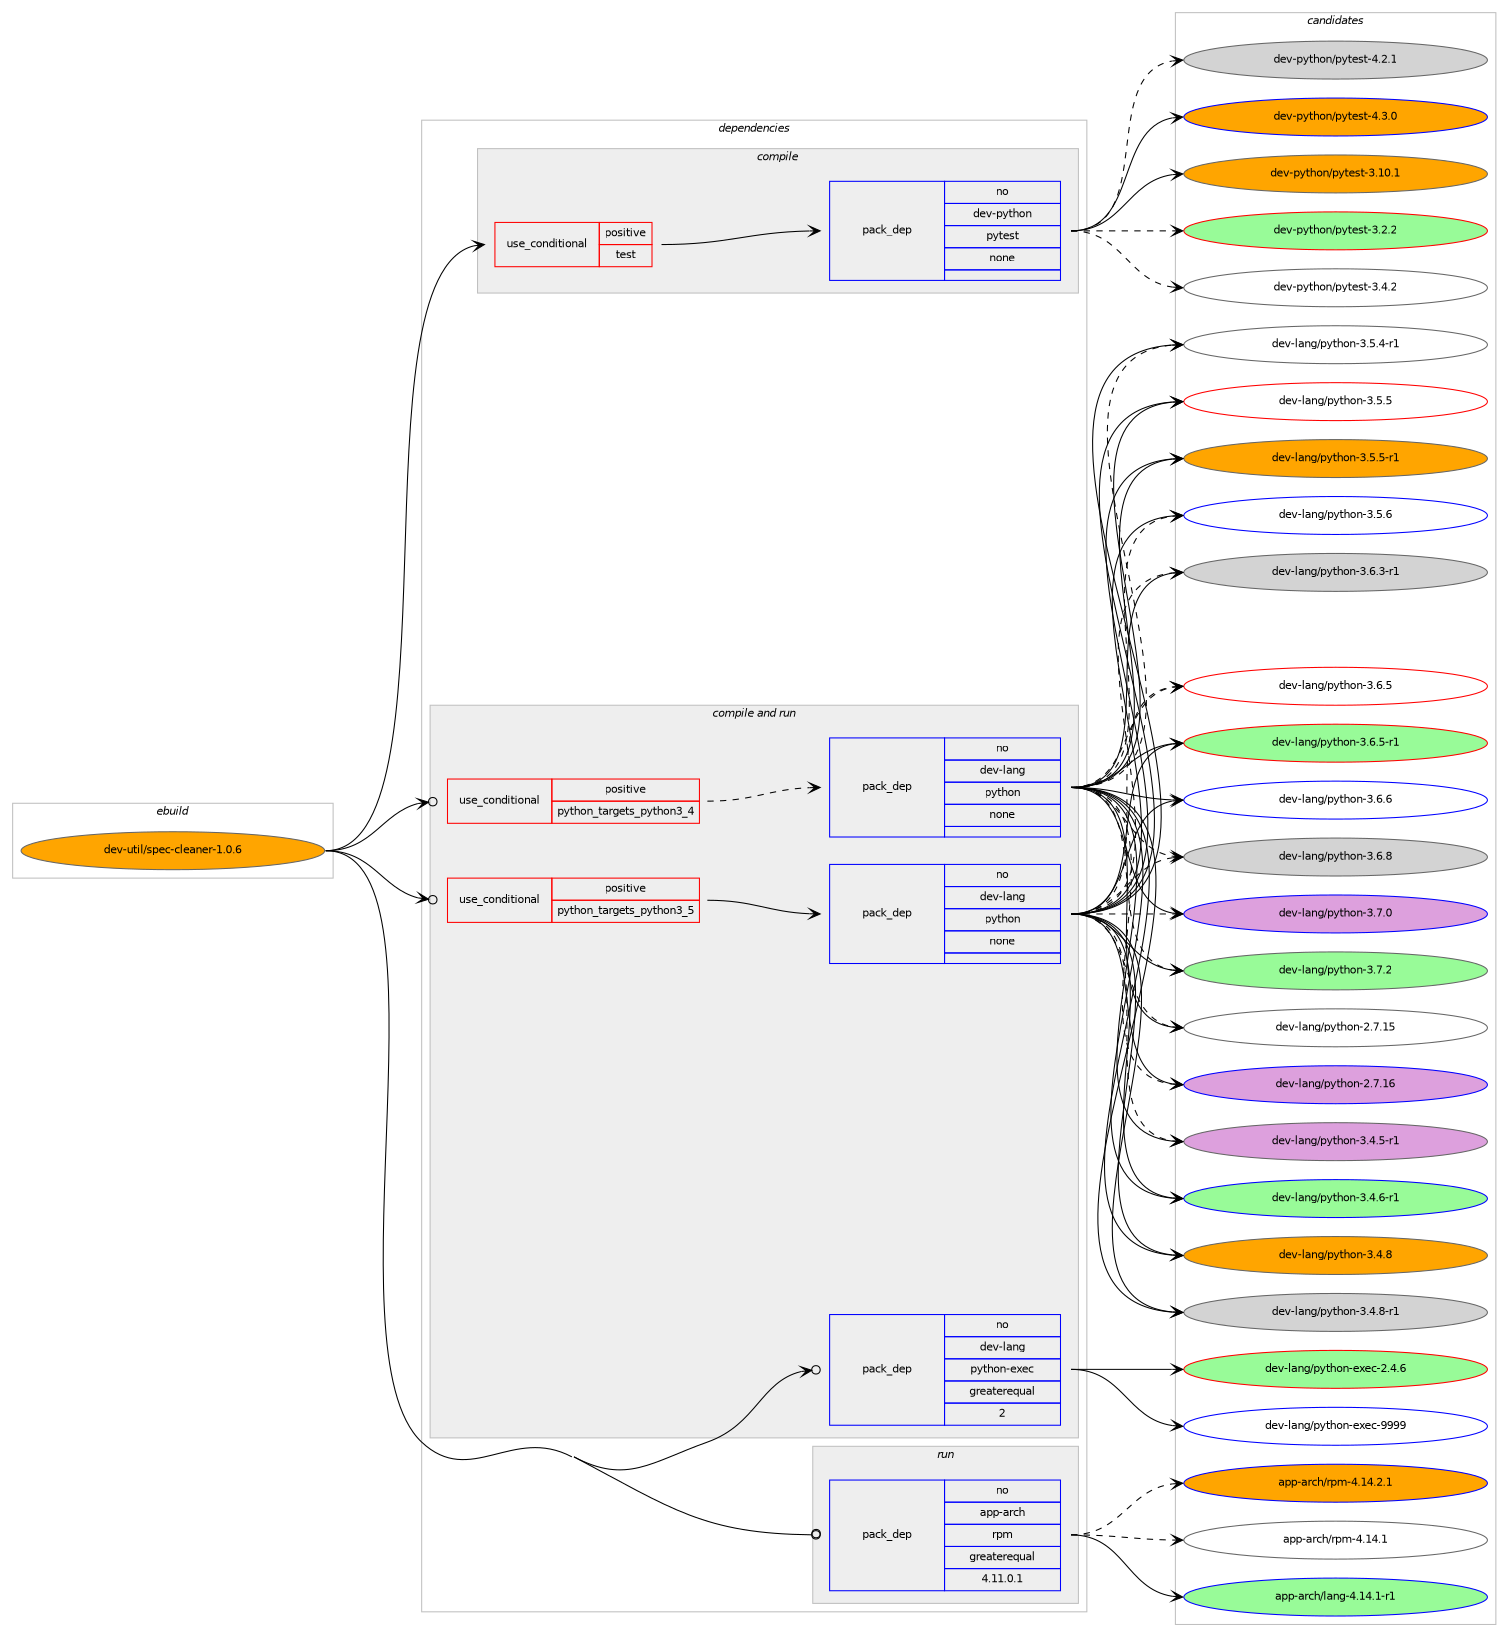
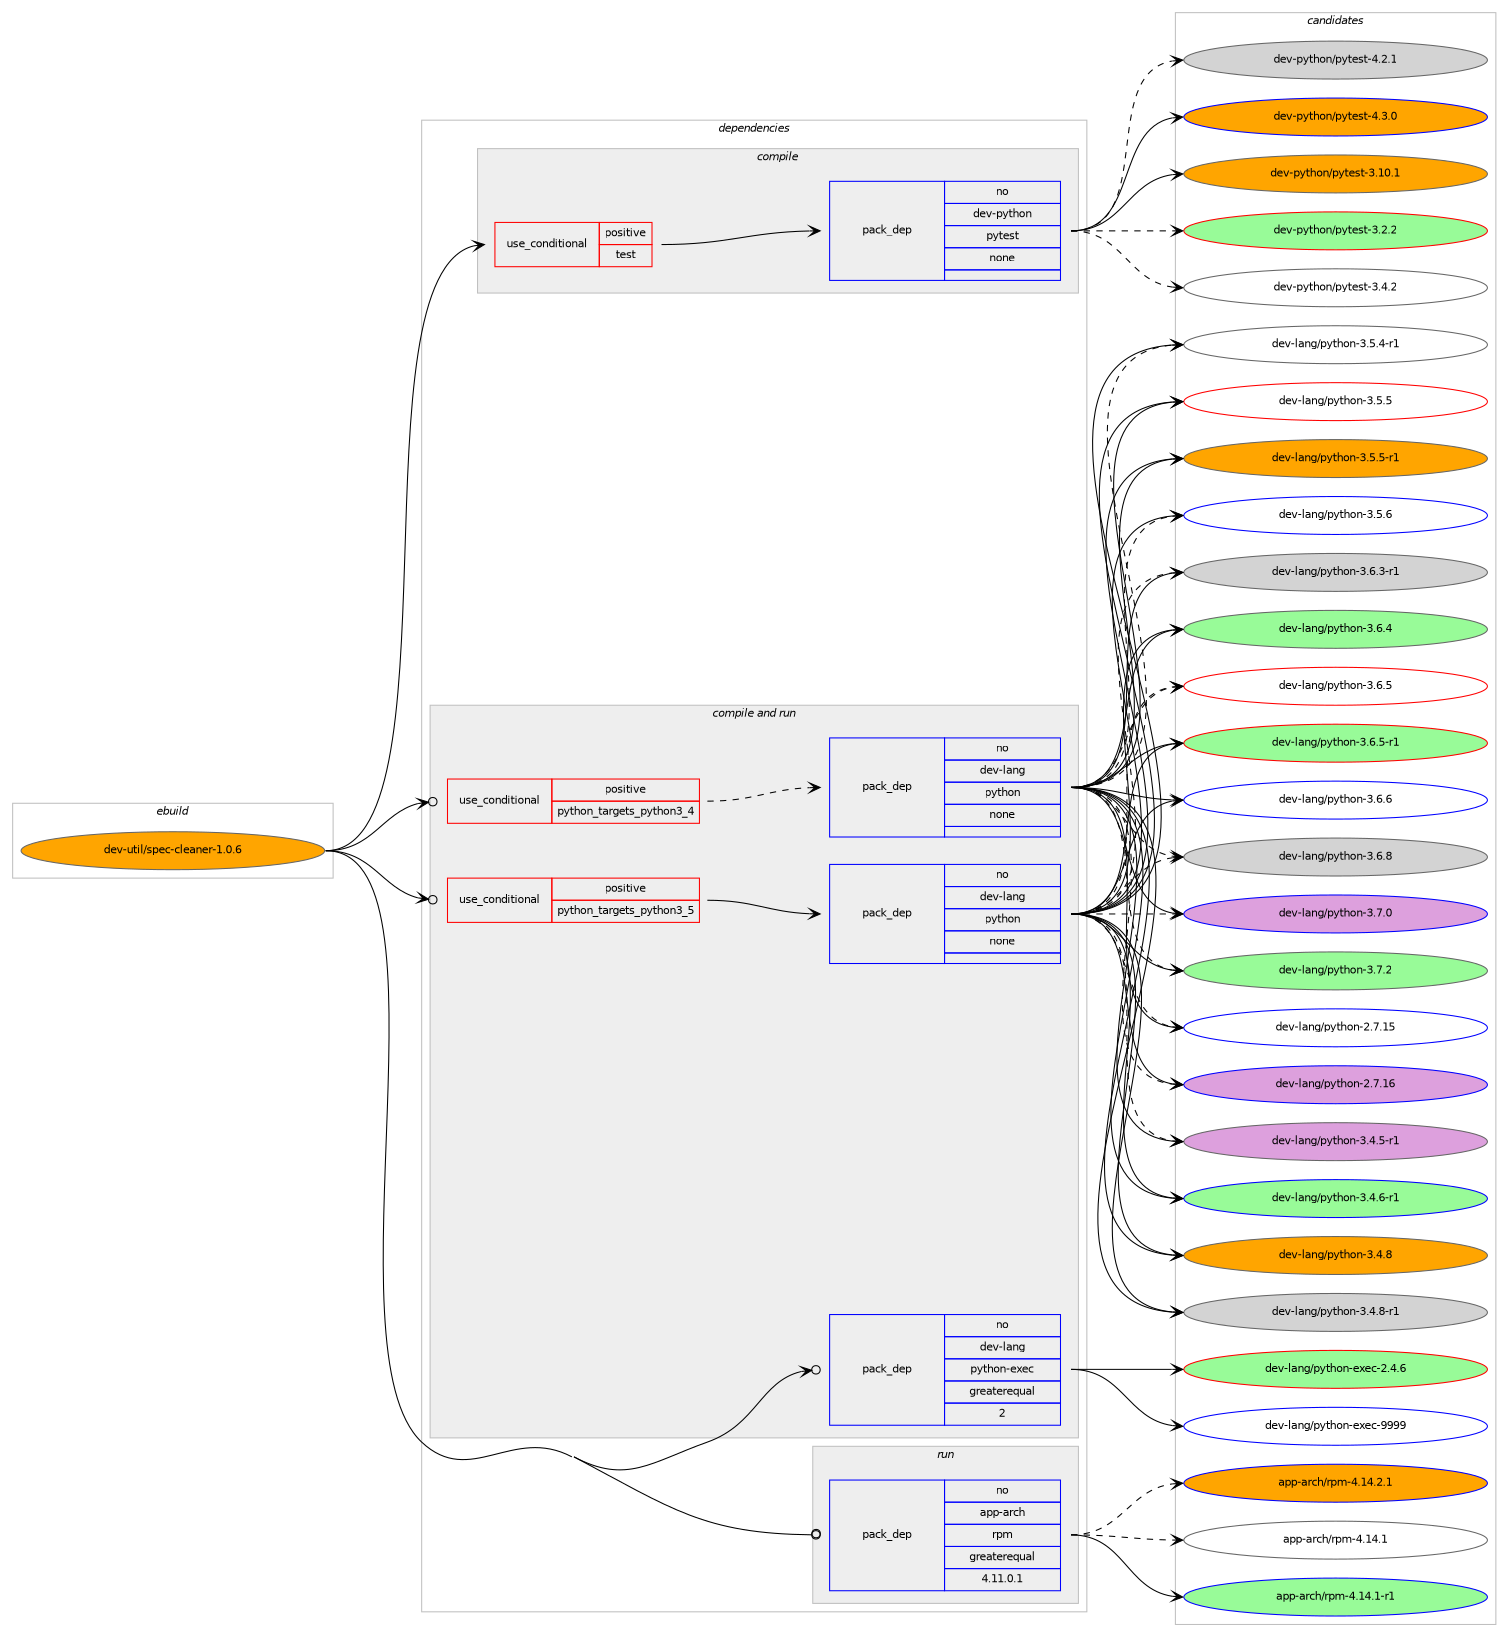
none -> (1336, 629)
(1336, 1028) -> (1336, 1028)
(1336, 1597) -> (1336, 1597)
